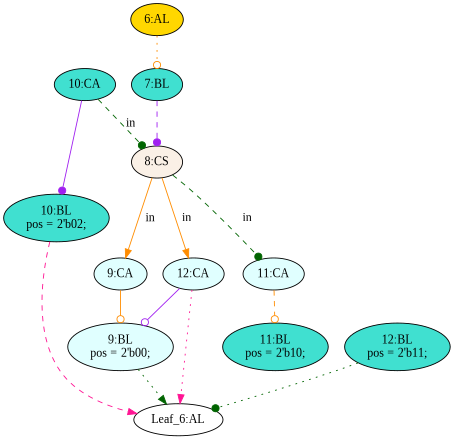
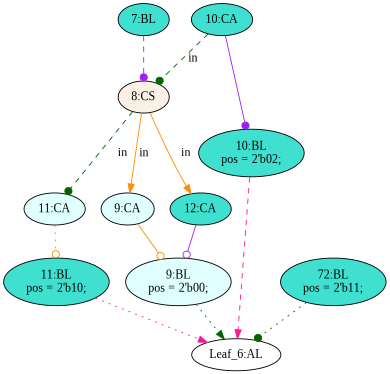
(157, 20) -> none
(194, 274) -> (201, 209)
(274, 303) -> (55, 238)
(186, 342) -> (147, 319)
(397, 347) -> (333, 282)
